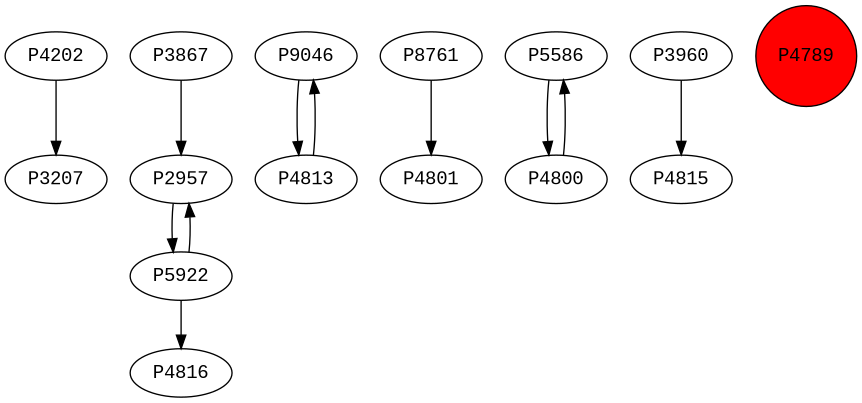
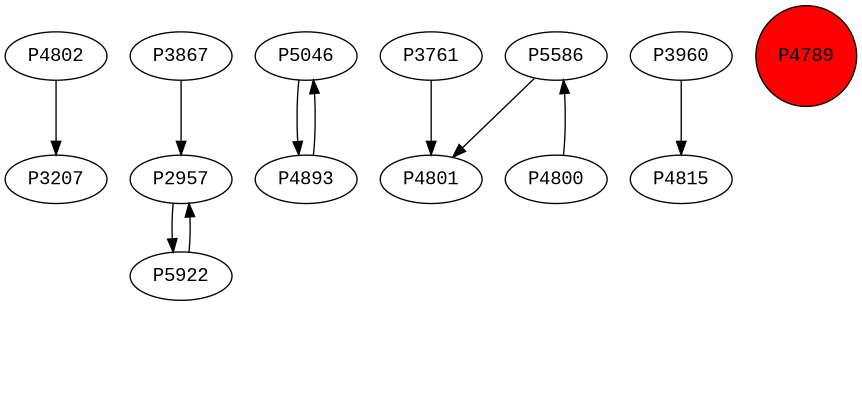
(56, 56) -> (56, 56)
(306, 56) -> (306, 56)
(431, 56) -> (431, 56)
(547, 111) -> (498, 113)
(306, 179) -> (306, 179)
(181, 373) -> none
